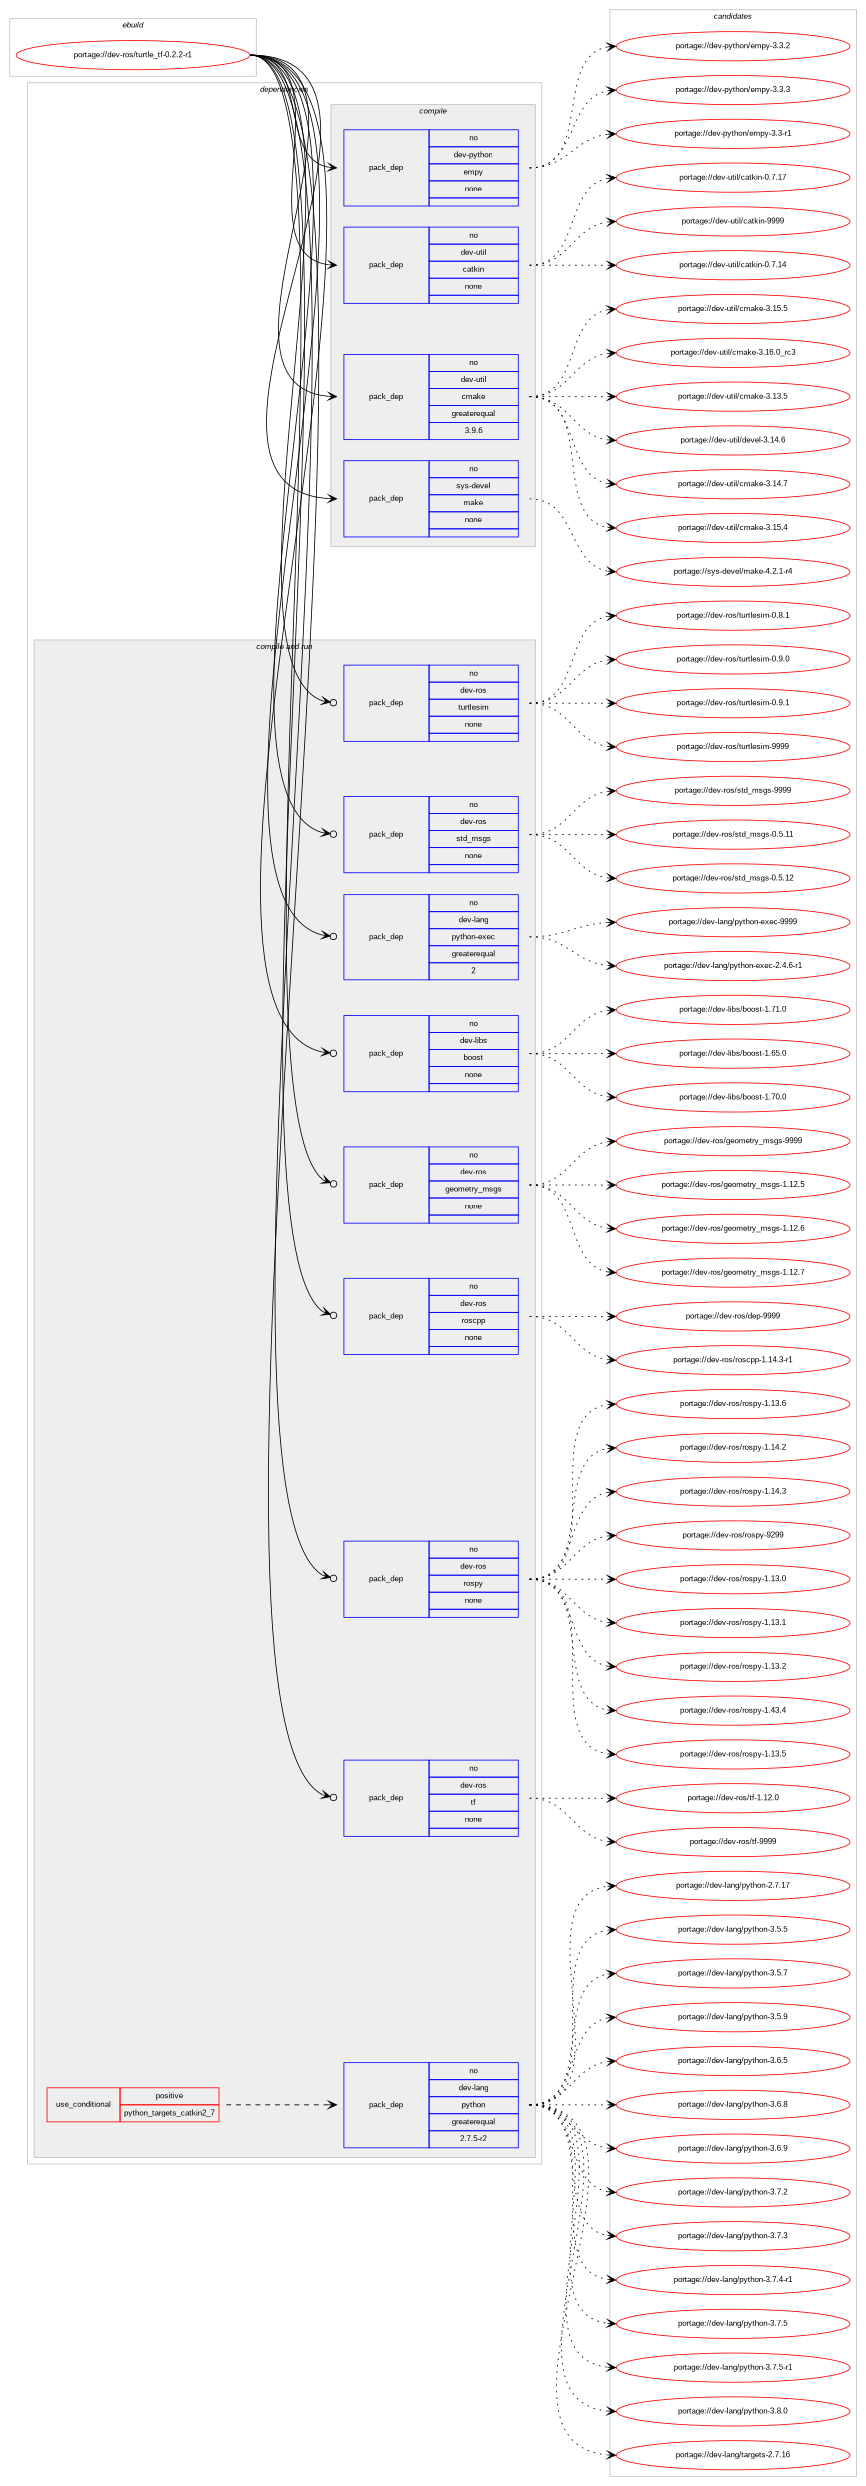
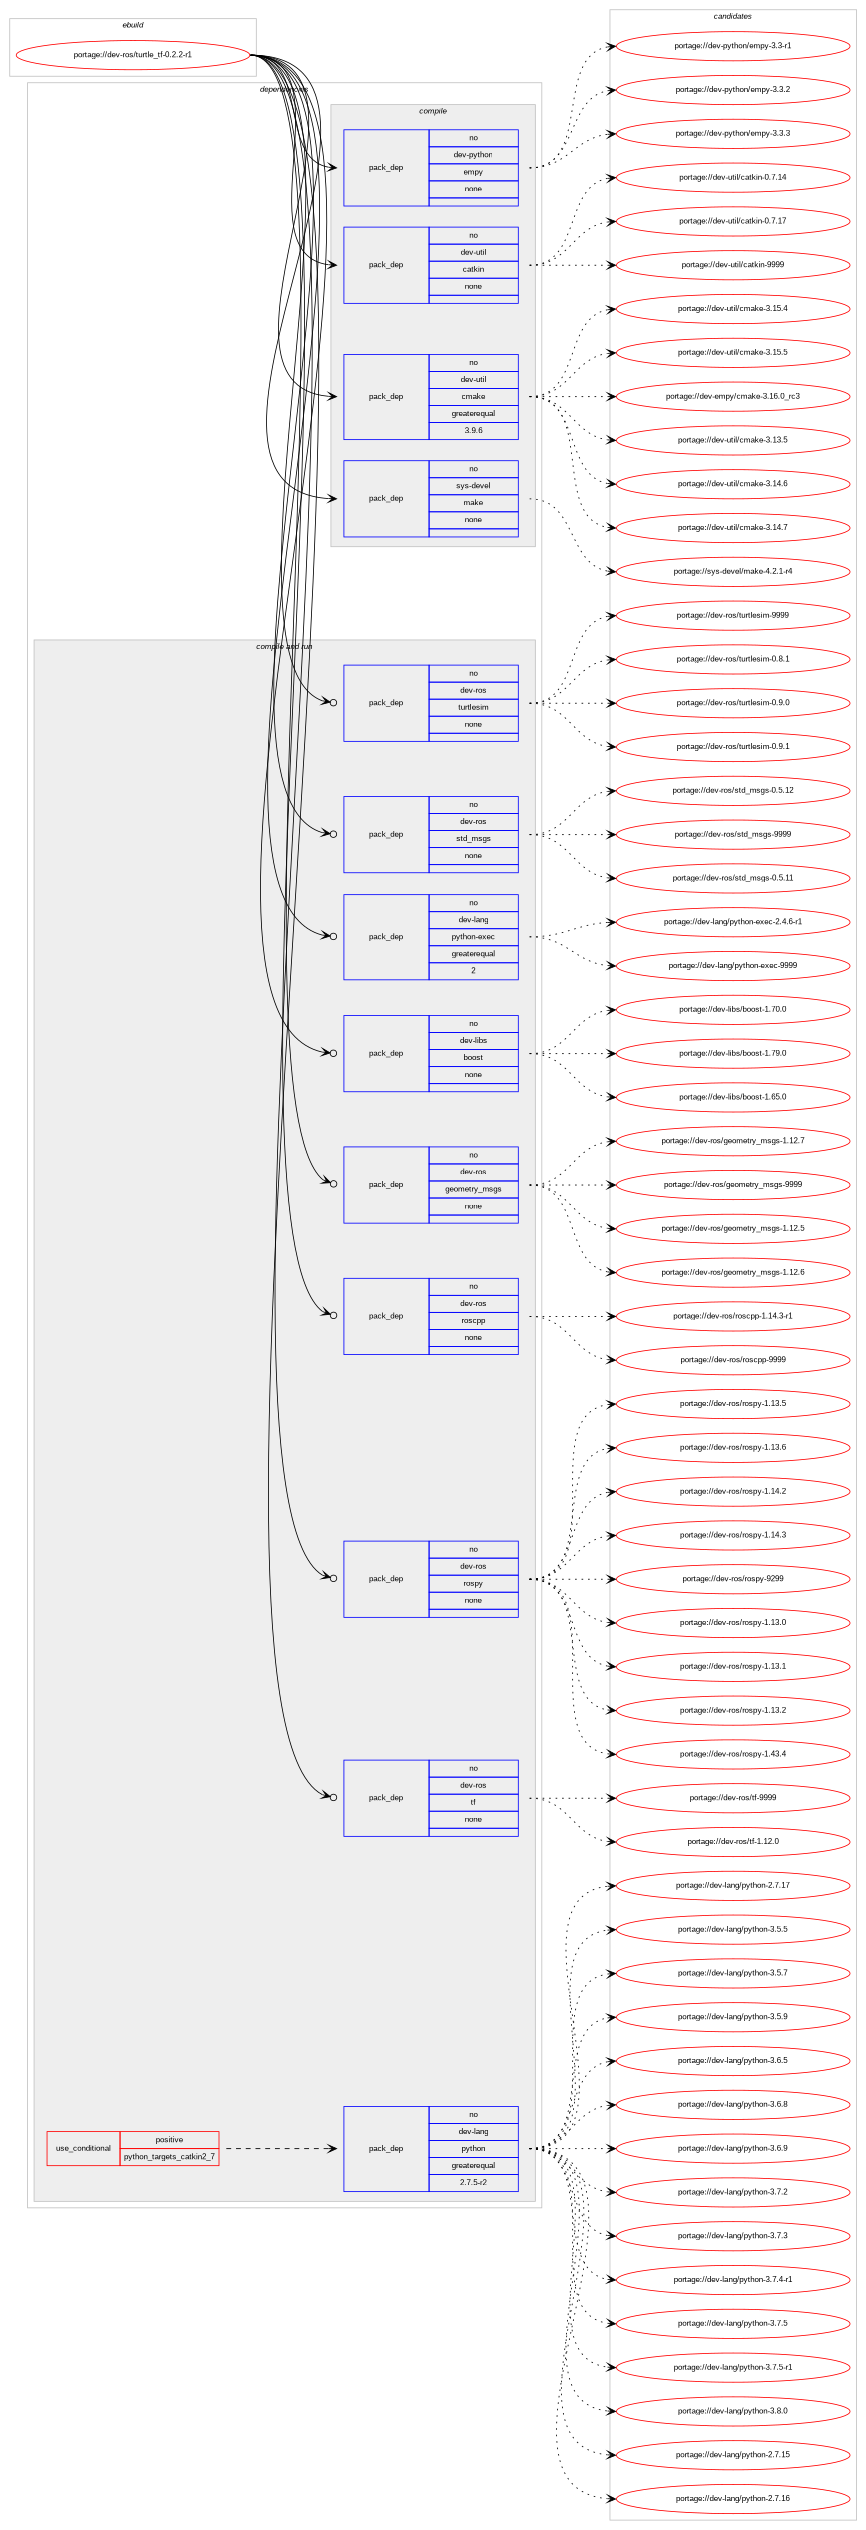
(733, 353) -> (733, 397)
(733, 440) -> (733, 484)
(733, 1010) -> (733, 1054)
(733, 1316) -> (733, 1360)
none -> (733, 2455)
(733, 2455) -> (733, 2499)
